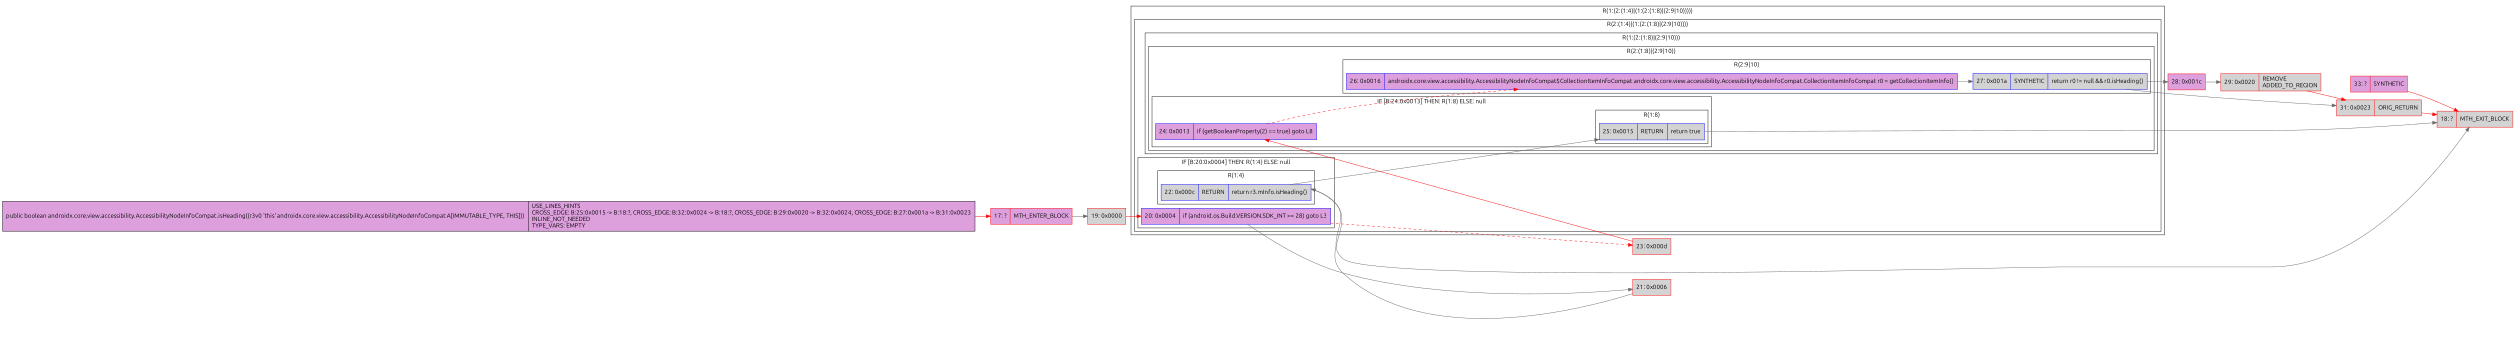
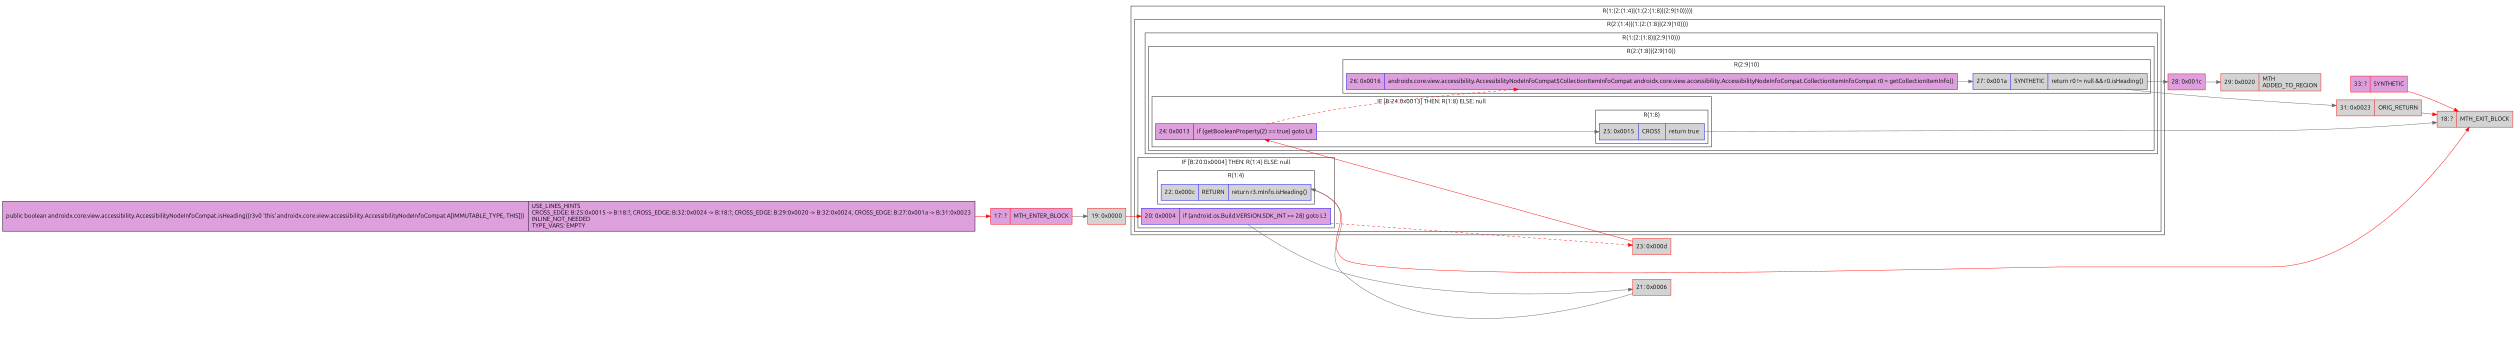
(2275, 79) -> (2269, 79)
(2324, 95) -> none
(1652, 132) -> (1651, 132)
(1442, 162) -> (1456, 132)
(1886, 270) -> (1886, 270)
